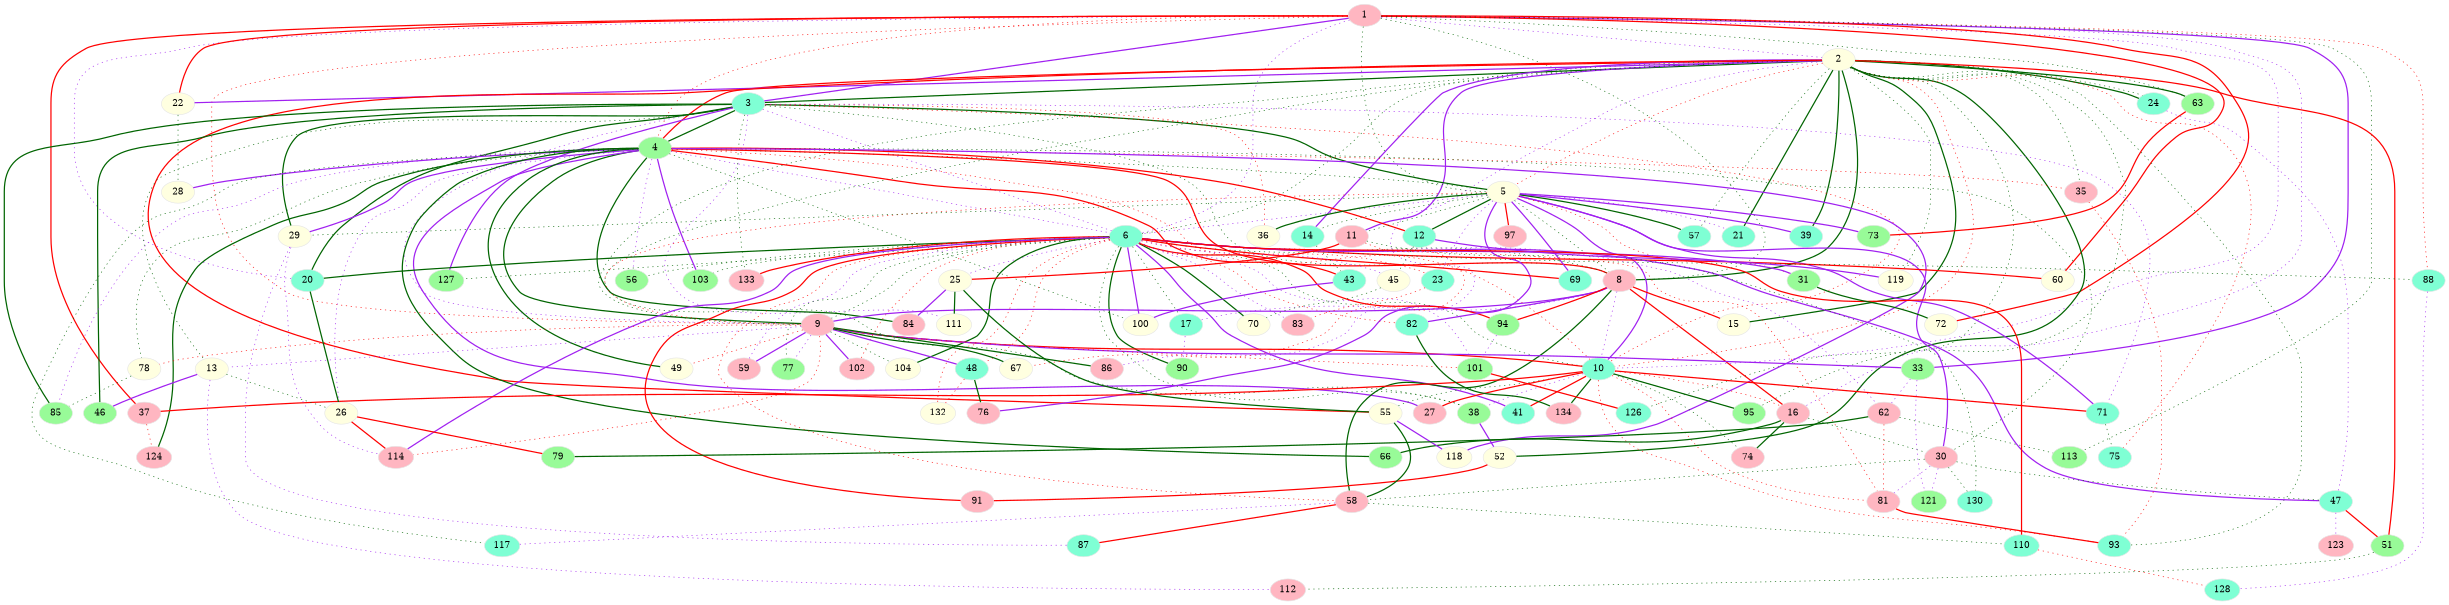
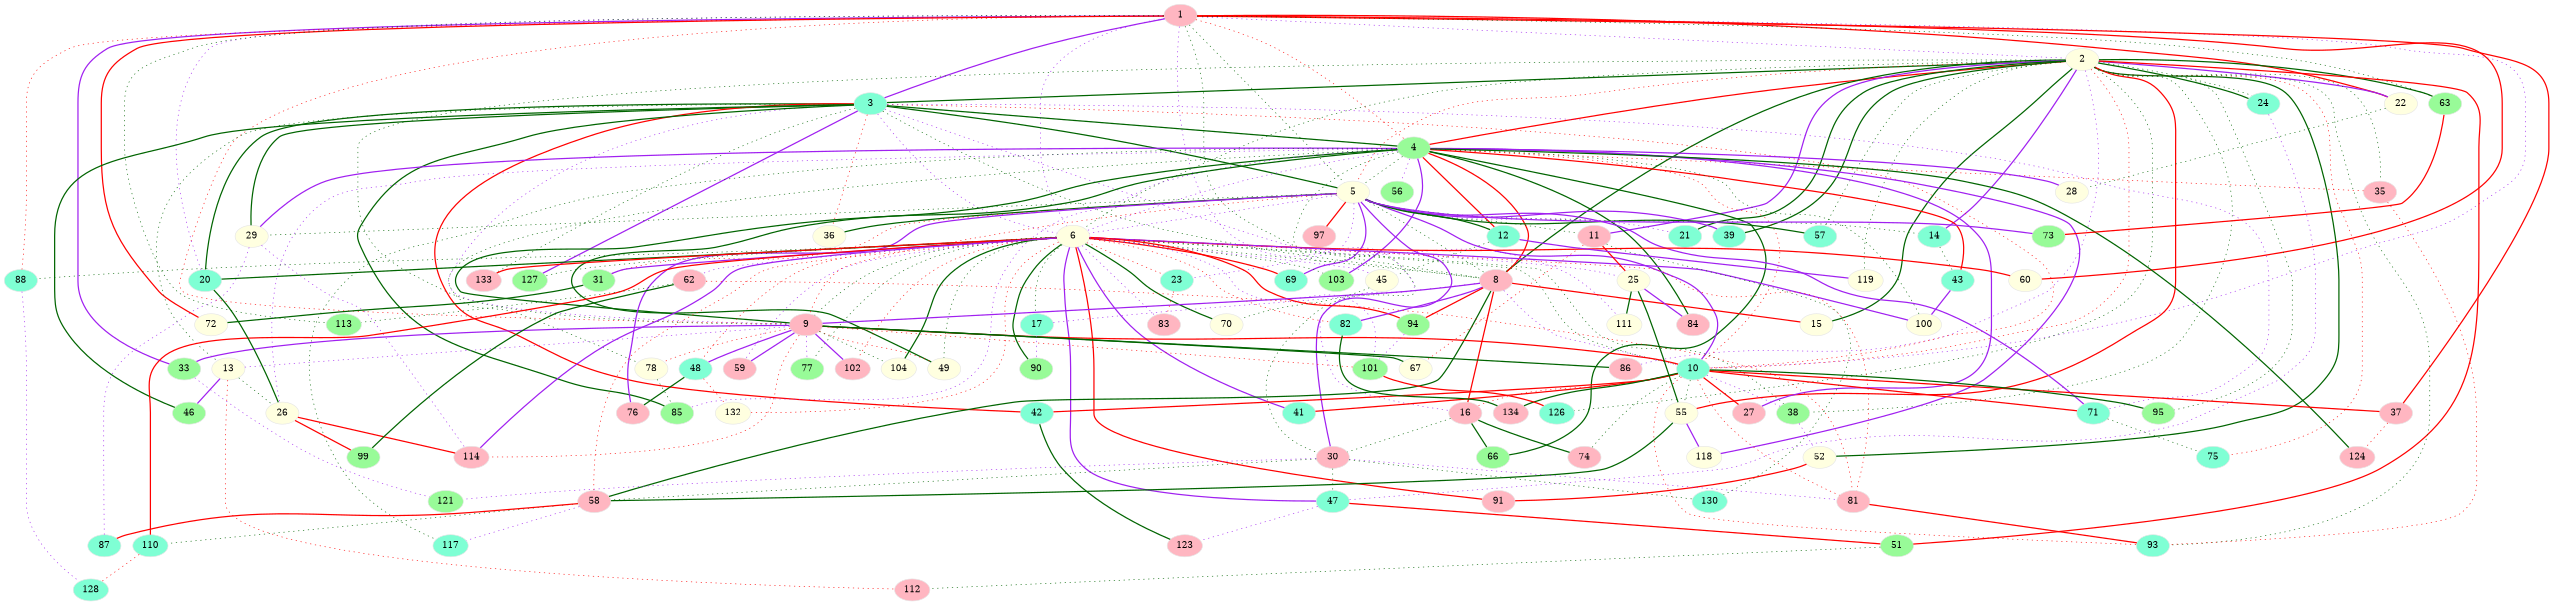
(1126, 236) -> (1073, 236)
(877, 248) -> (971, 270)
(1901, 391) -> none
none -> (1037, 413)
(1487, 435) -> (1804, 432)
(558, 457) -> (363, 457)
(680, 577) -> (492, 568)
